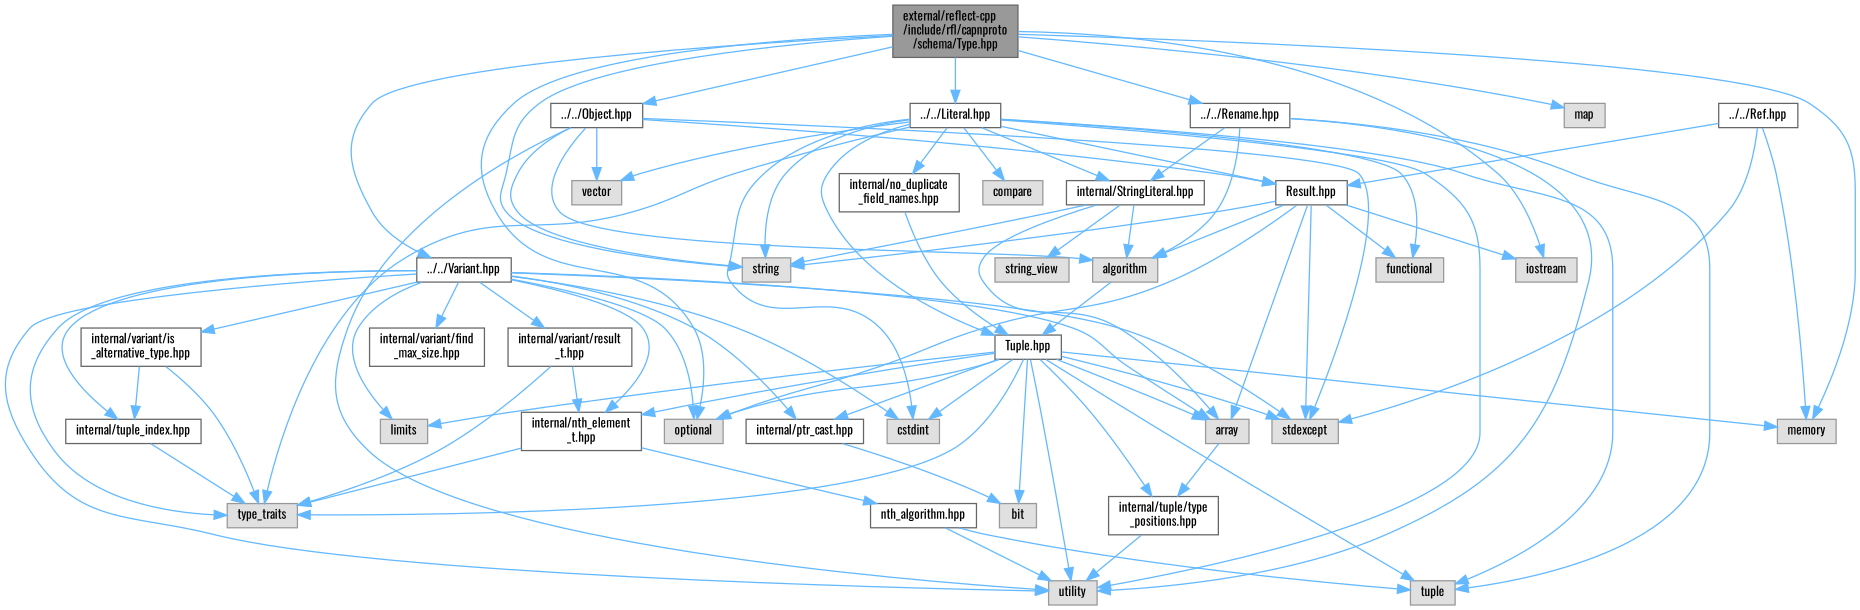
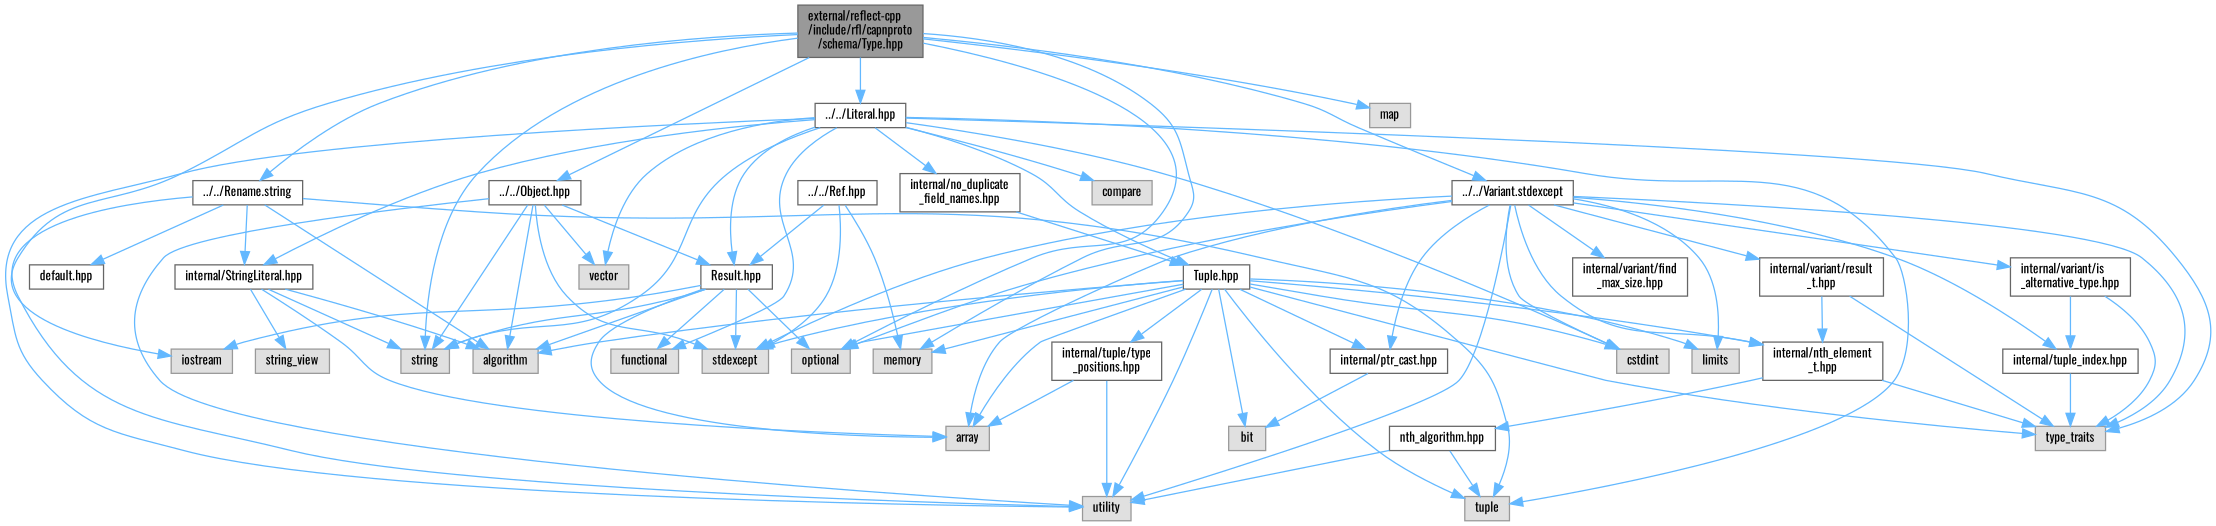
(1240, 116) -> (248, 193)
(464, 270) -> (1513, 193)
none -> (67, 277)
(1092, 297) -> (866, 309)
(1202, 465) -> (1037, 400)
